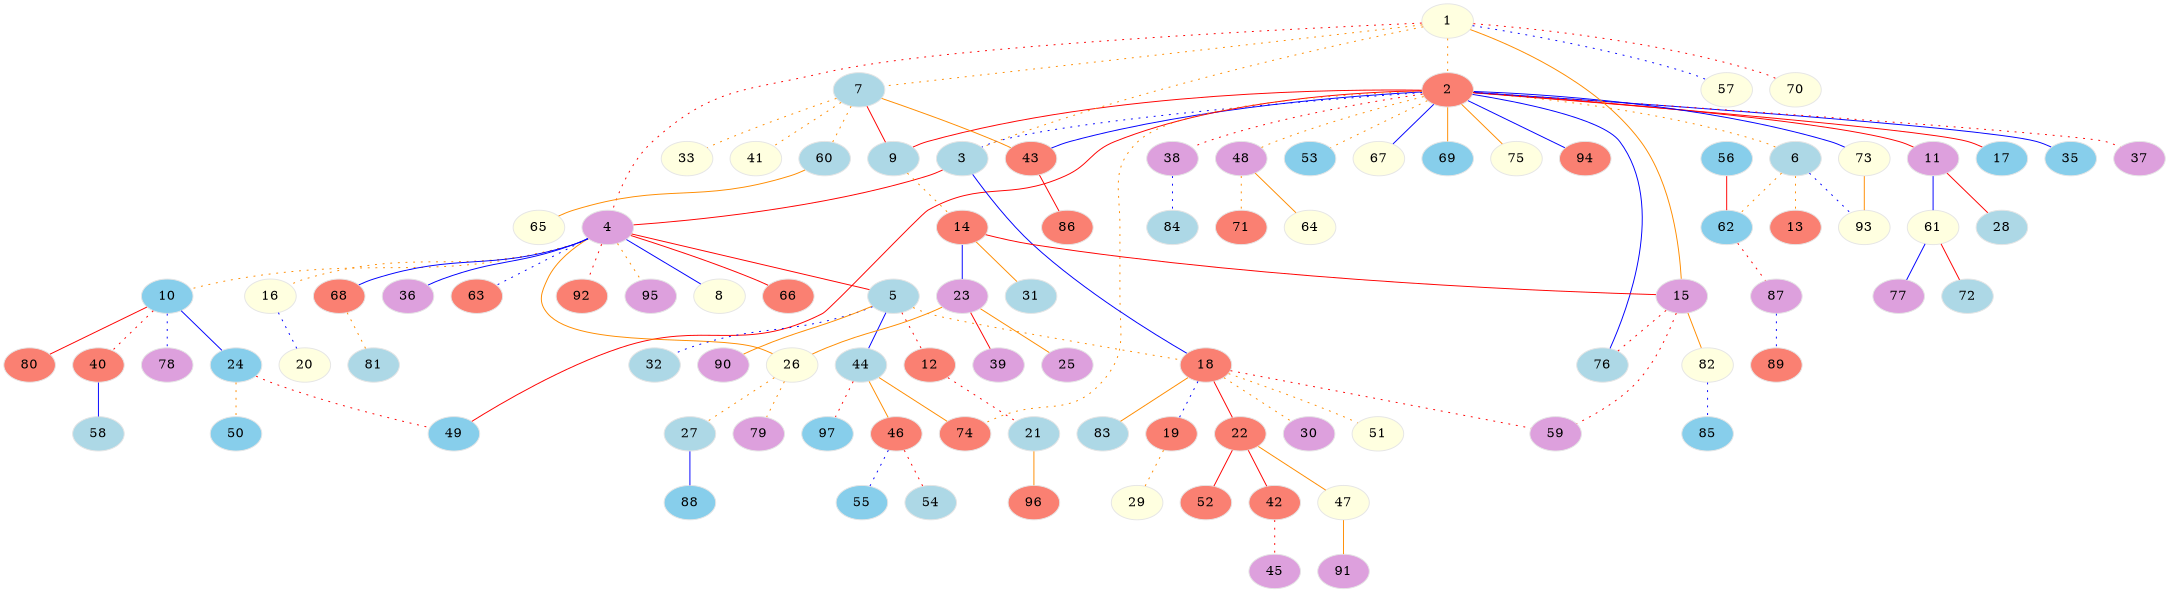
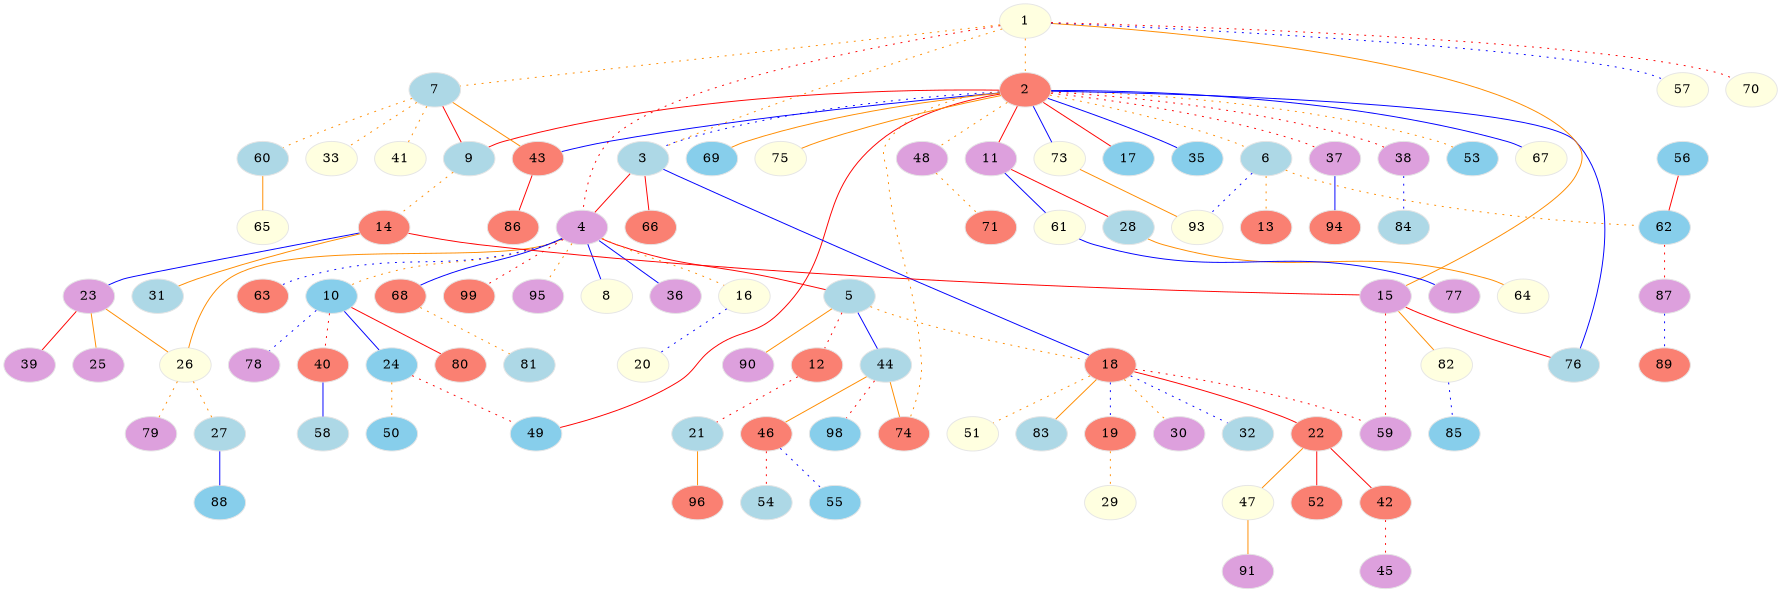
(1516, 124) -> (1335, 193)
(1276, 193) -> (1371, 262)
(700, 259) -> (647, 193)
(582, 296) -> (469, 296)
(1967, 296) -> none
(773, 330) -> (1179, 399)
(1642, 331) -> (1477, 334)
(828, 434) -> (835, 434)
